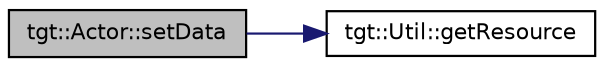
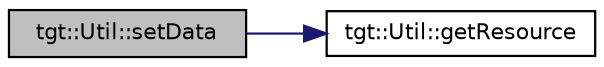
(128, 34) -> (128, 34)
